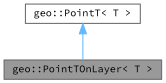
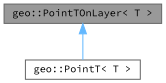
(83, 47) -> (83, 47)
